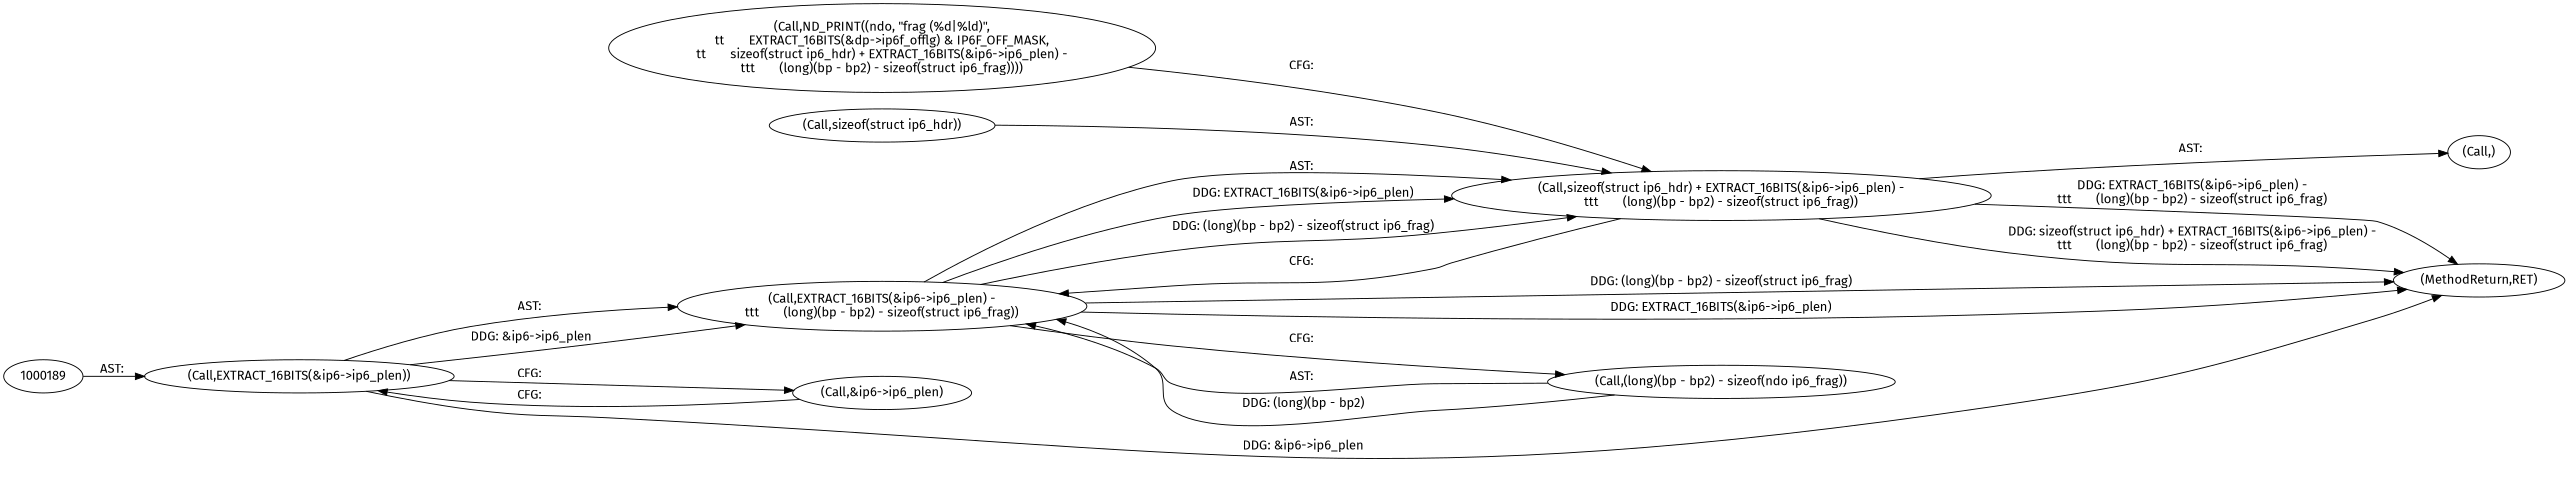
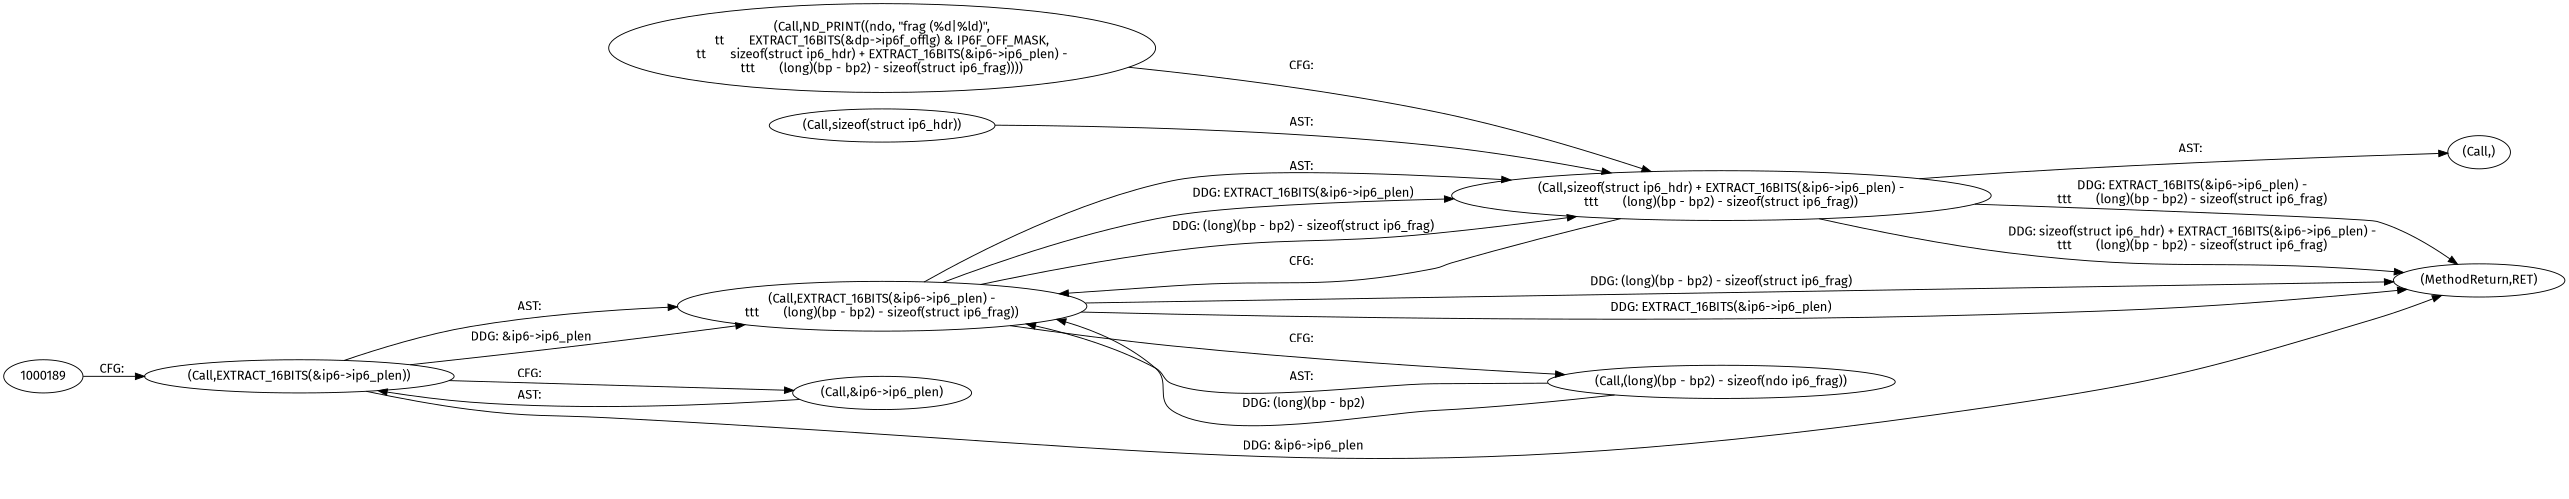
(114, 369) -> (114, 369)
(531, 395) -> (531, 395)
